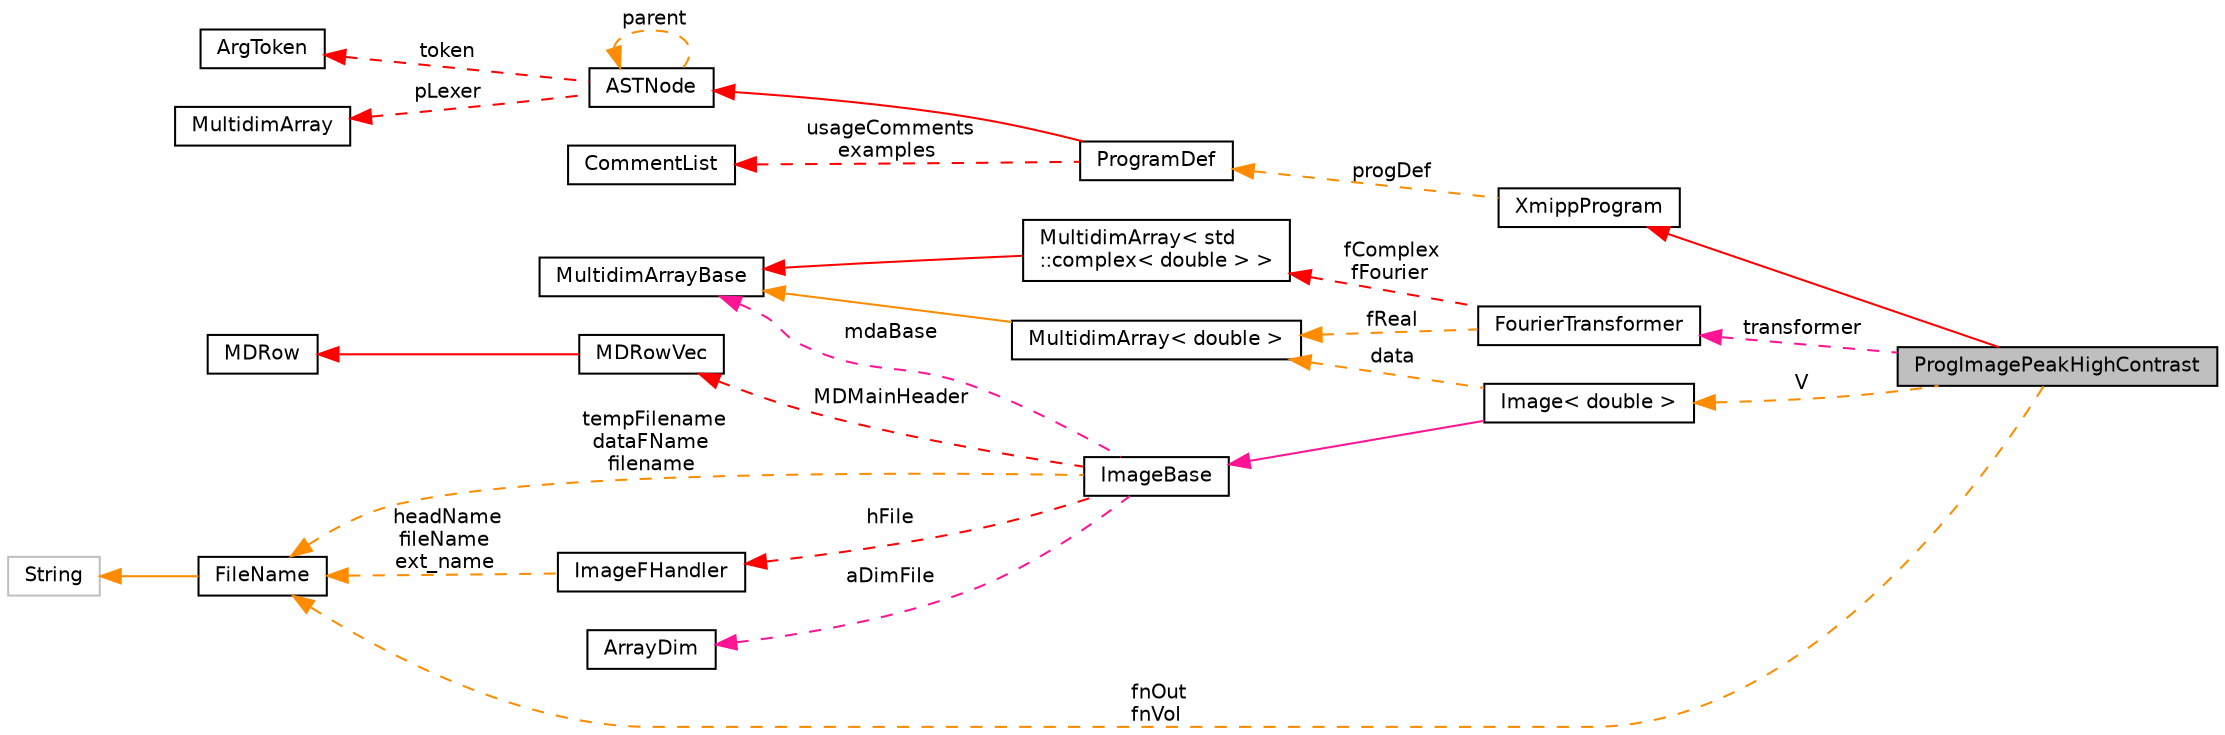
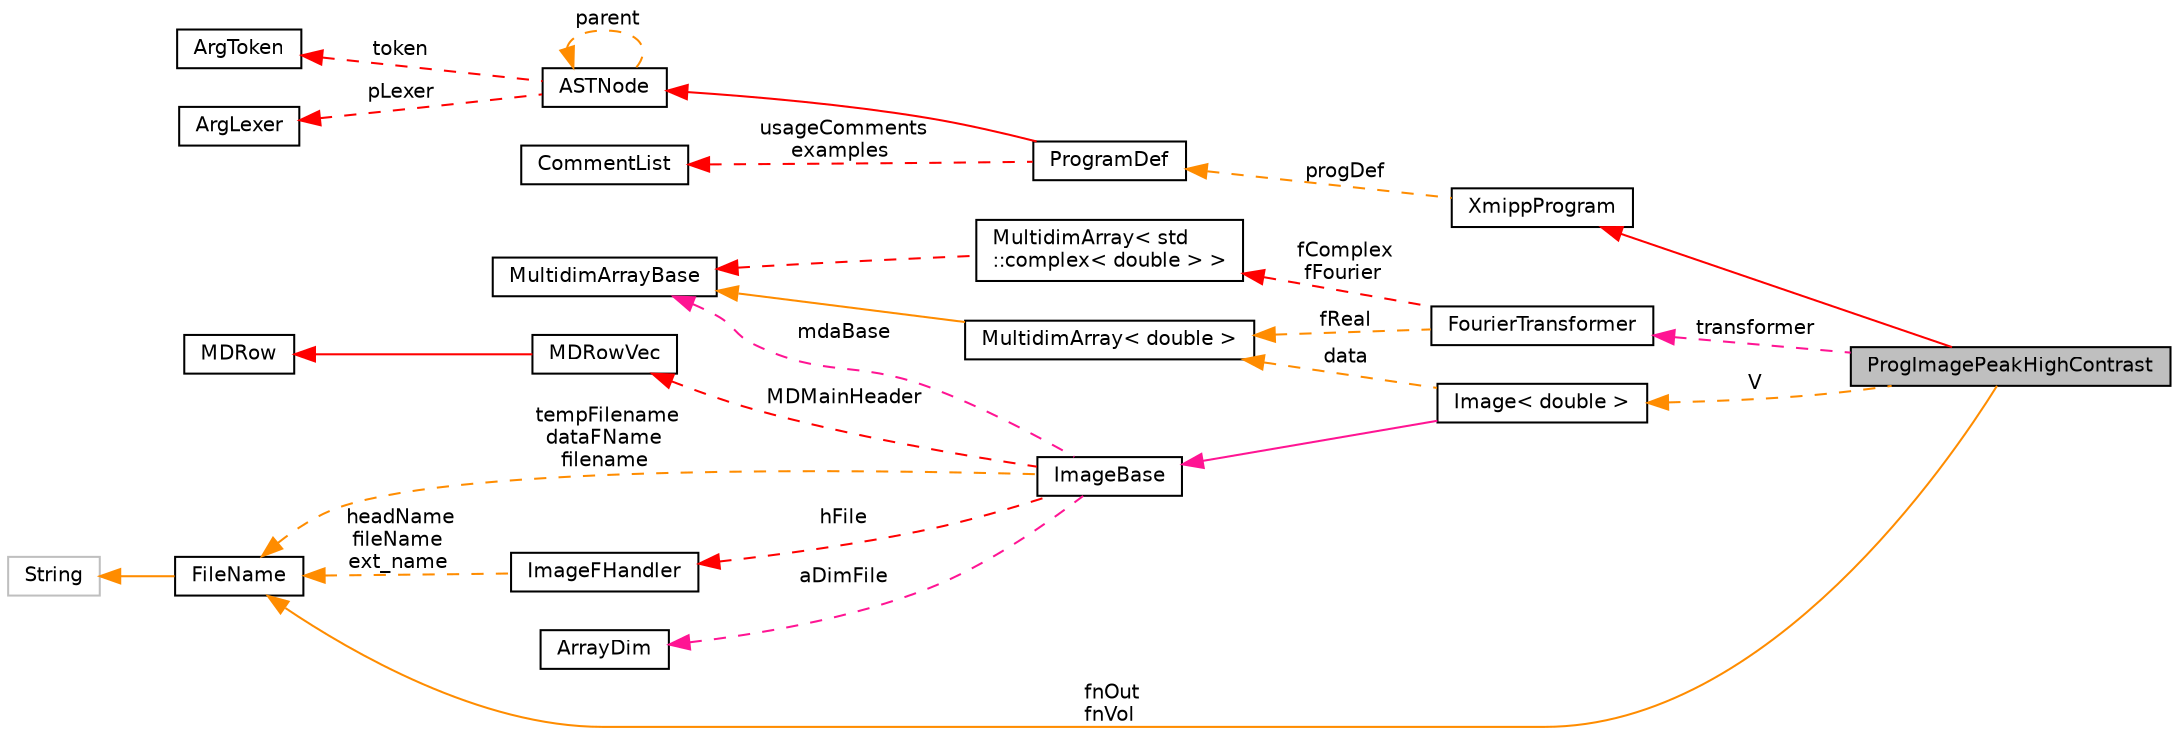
(263, 126) -> (239, 126)
(903, 261) -> (857, 261)
(1233, 727) -> (1196, 727)
